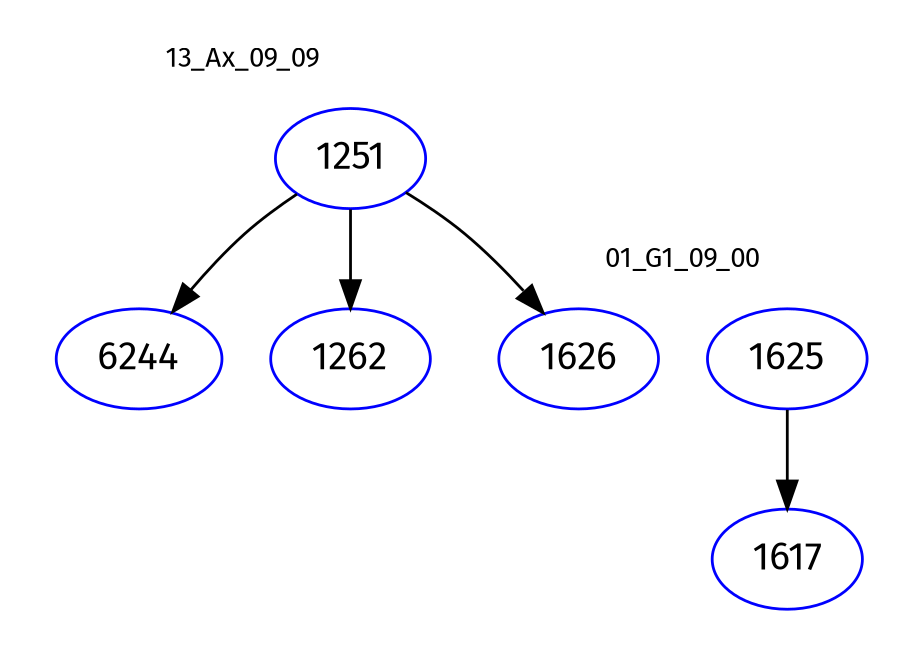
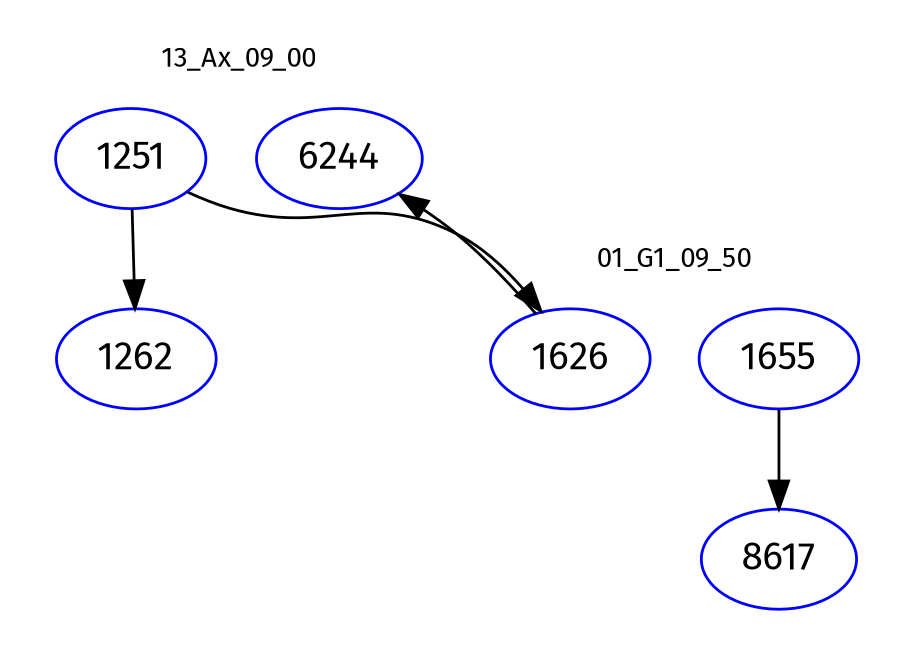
(243, 60) -> (239, 60)
(240, 238) -> (483, 258)
(683, 260) -> (675, 260)
(787, 359) -> (779, 359)
(787, 559) -> (779, 559)
